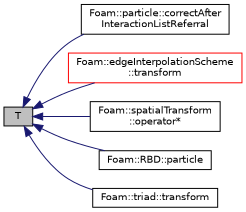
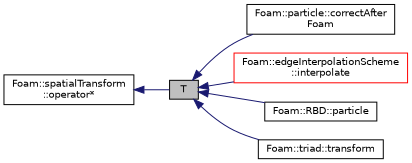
(155, 19) -> (321, 19)
(155, 68) -> (321, 68)
(66, 117) -> (157, 90)
